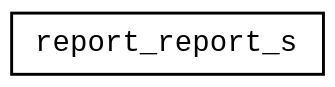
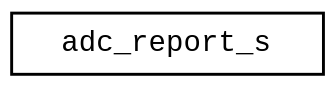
(168, 44) -> (168, 44)
